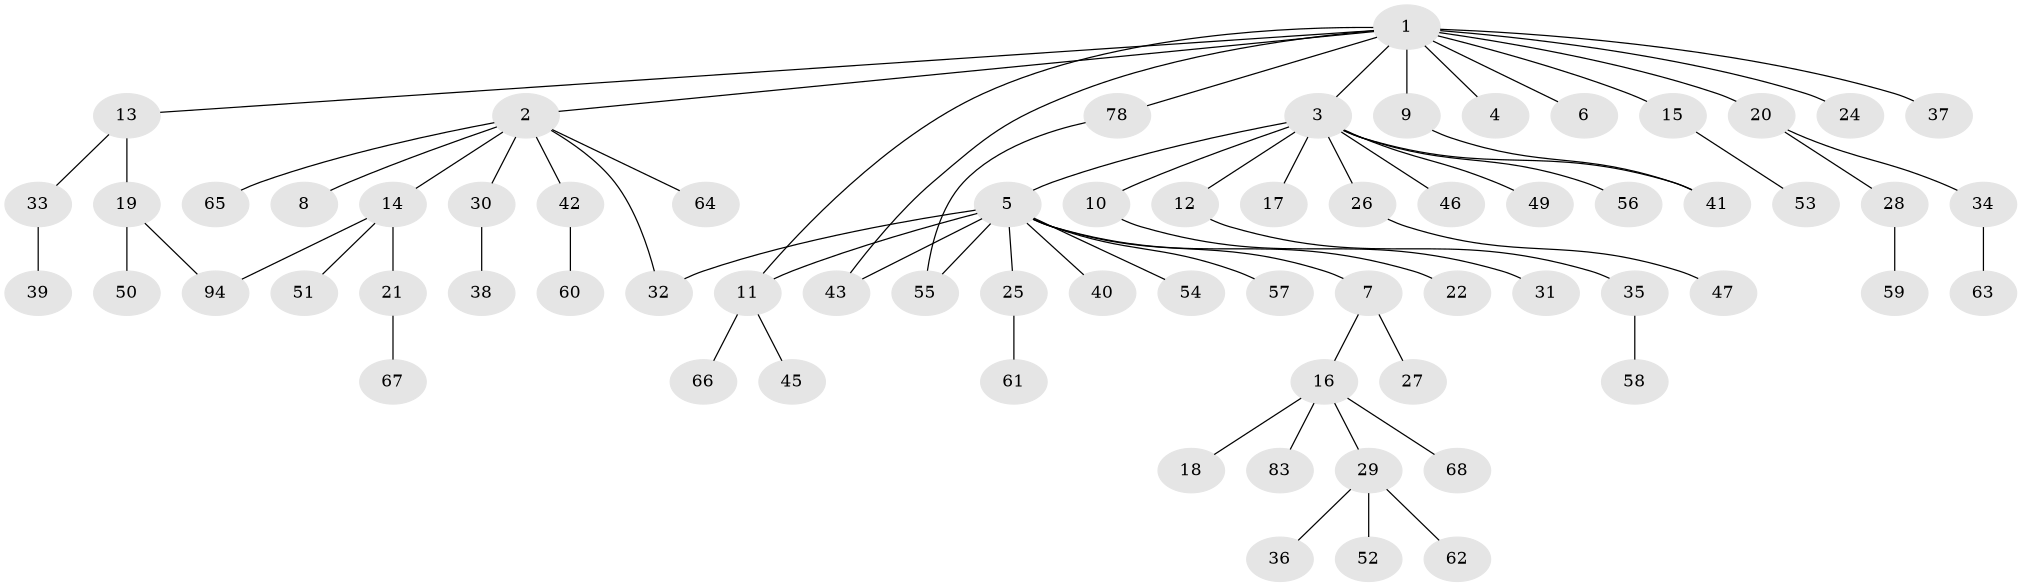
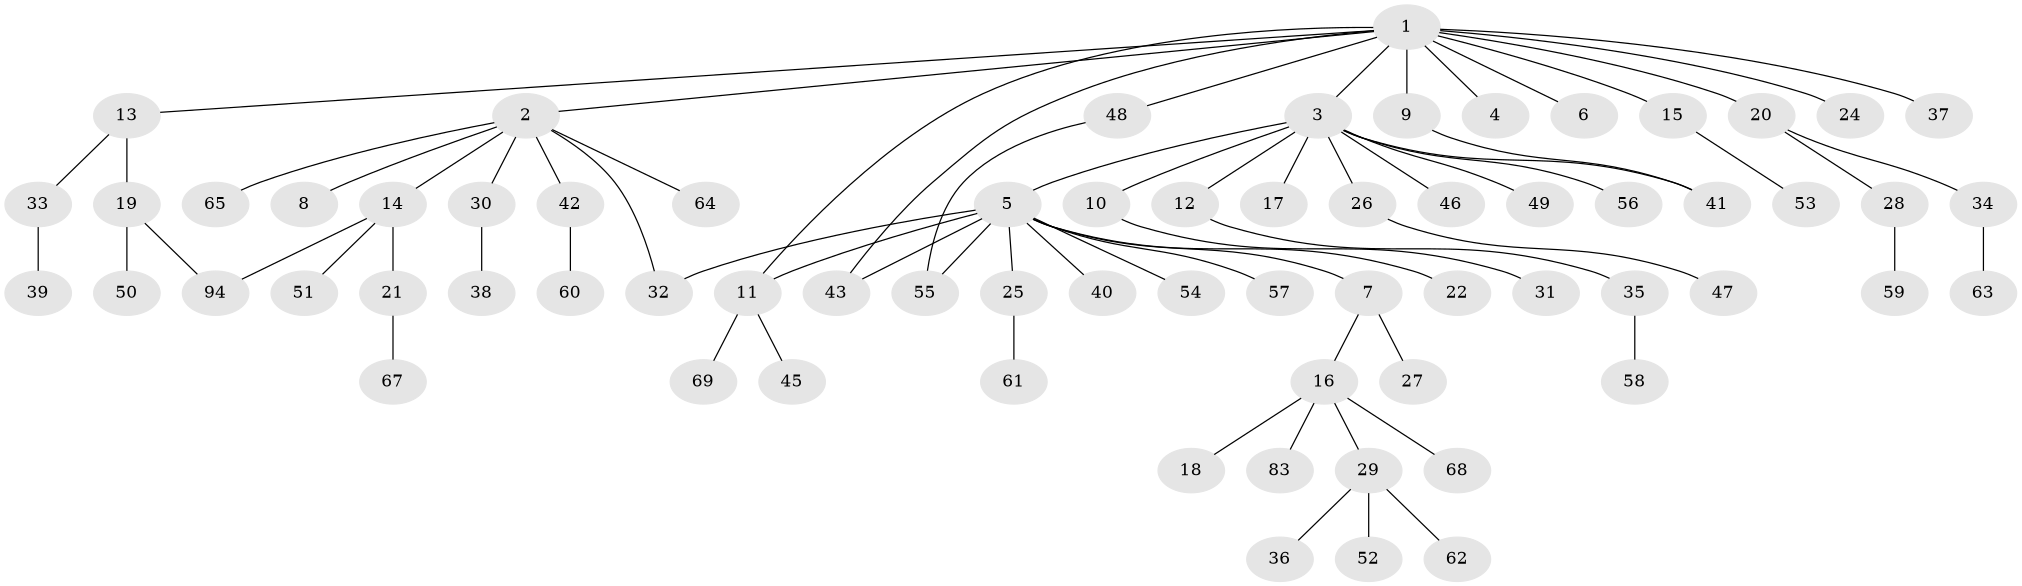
(1117, 116) -> (1117, 116)
(703, 382) -> (703, 382)
